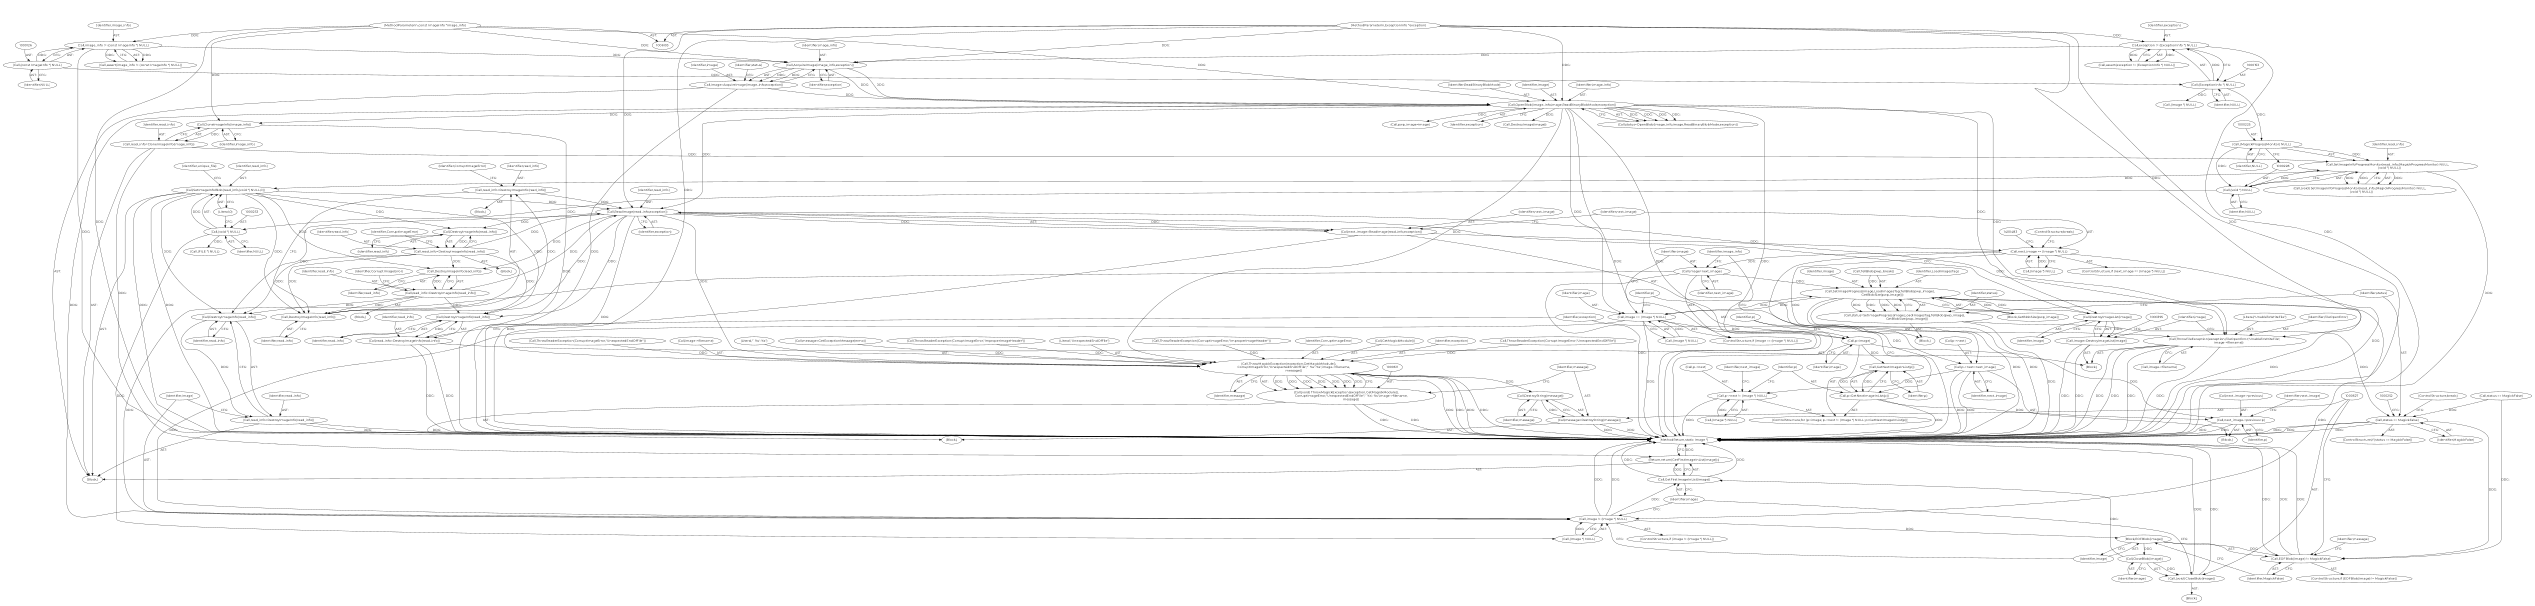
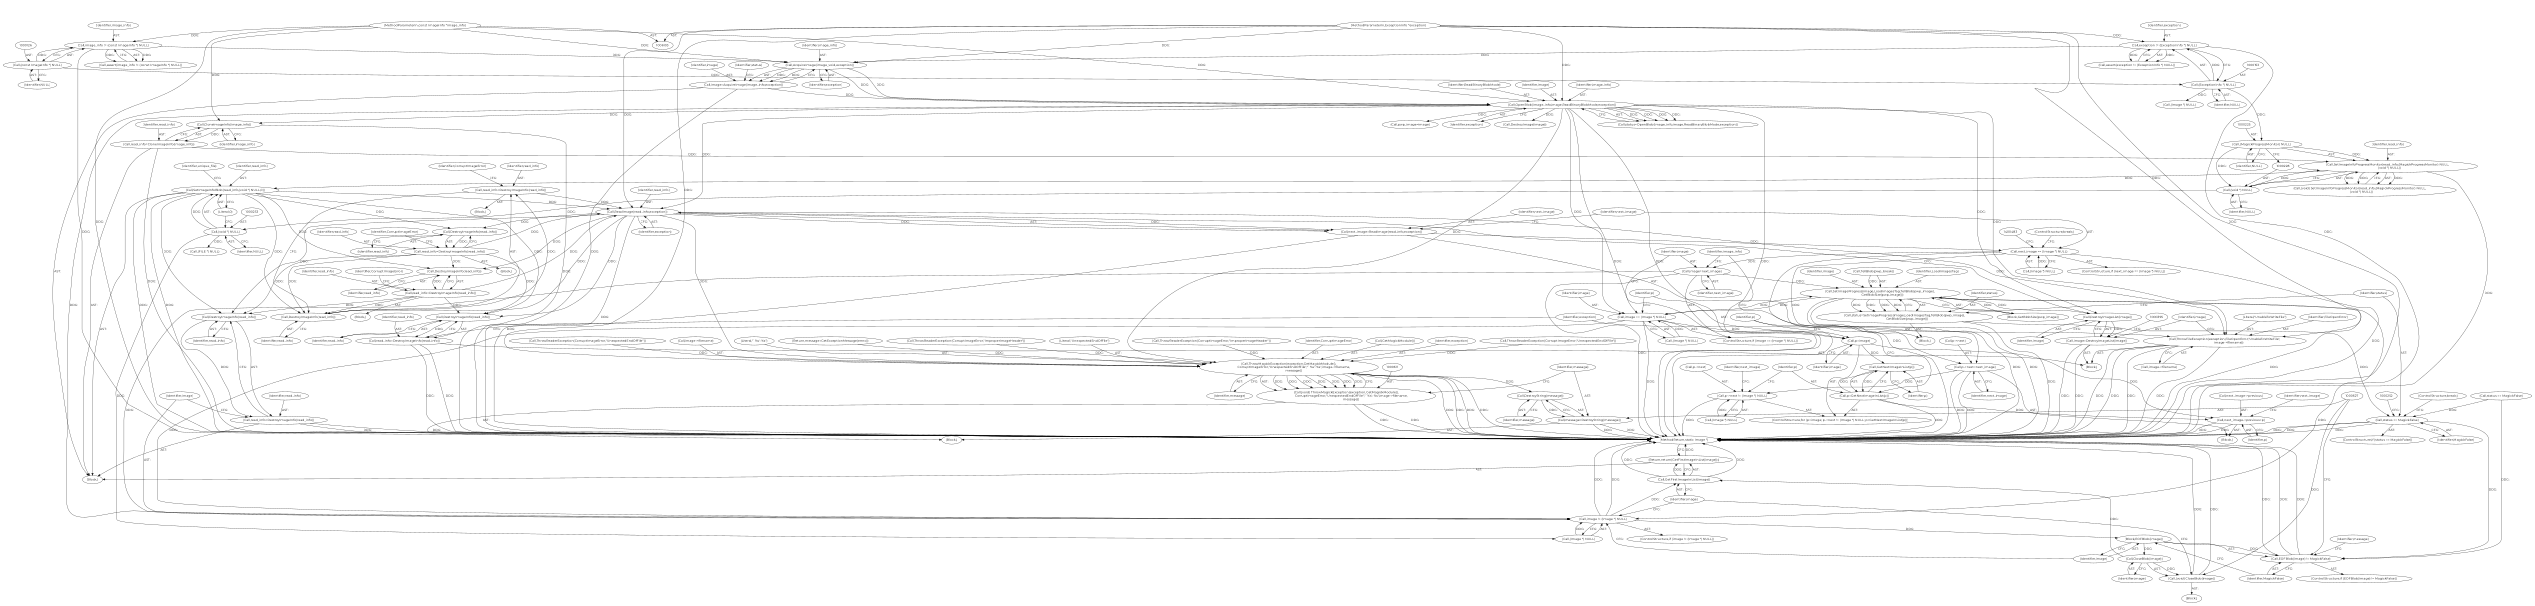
(820, 65) -> (820, 65)
(831, 341) -> (831, 341)
(751, 454) -> (787, 435)
(2316, 490) -> (2316, 490)
